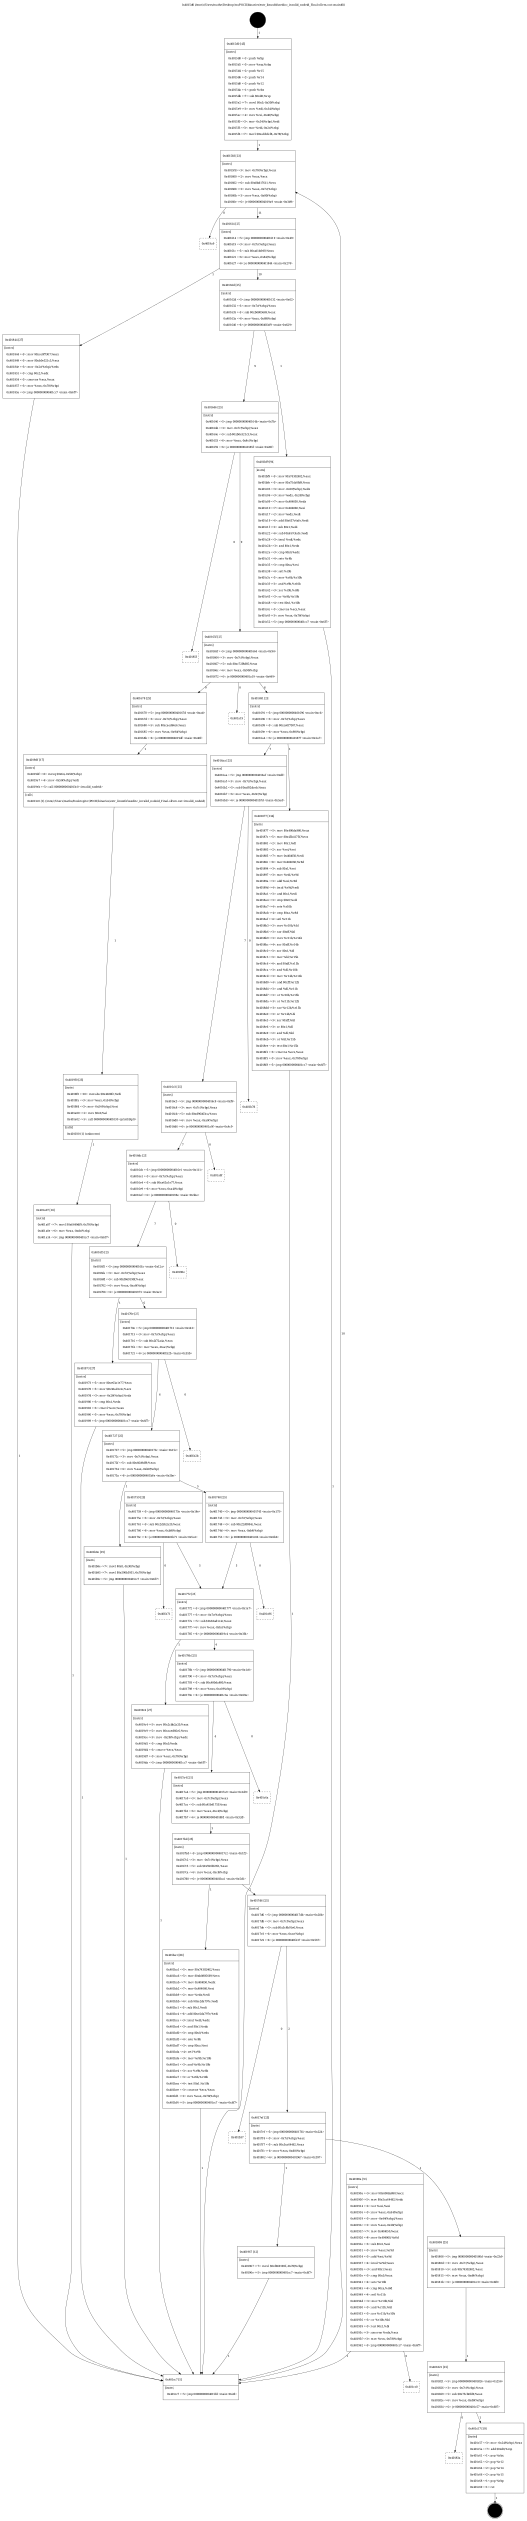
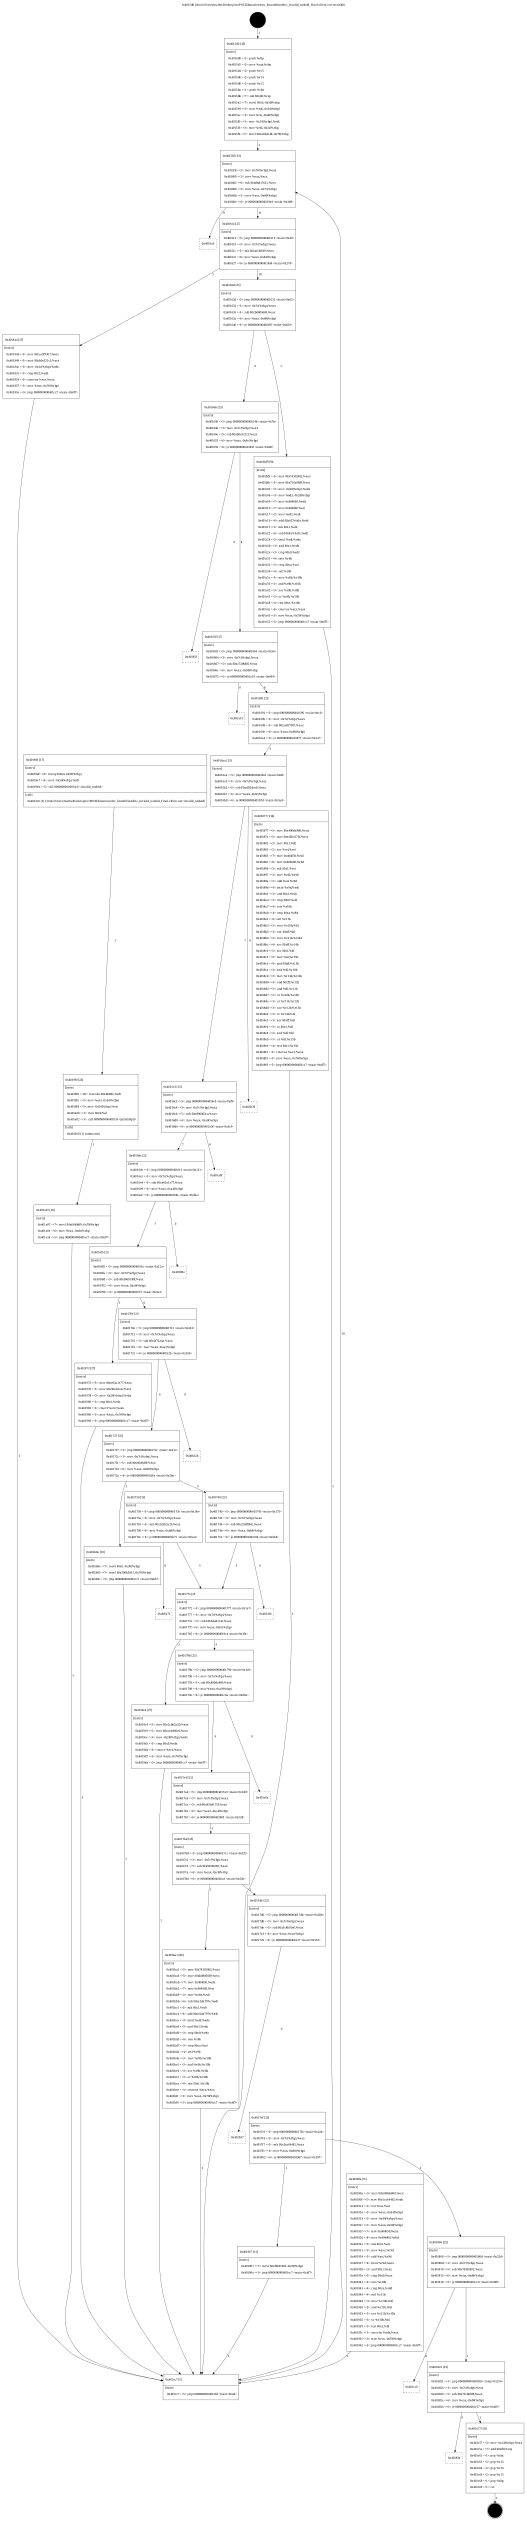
(169, 718) -> none
(289, 776) -> none
(287, 2028) -> none
(407, 2365) -> (435, 2334)
